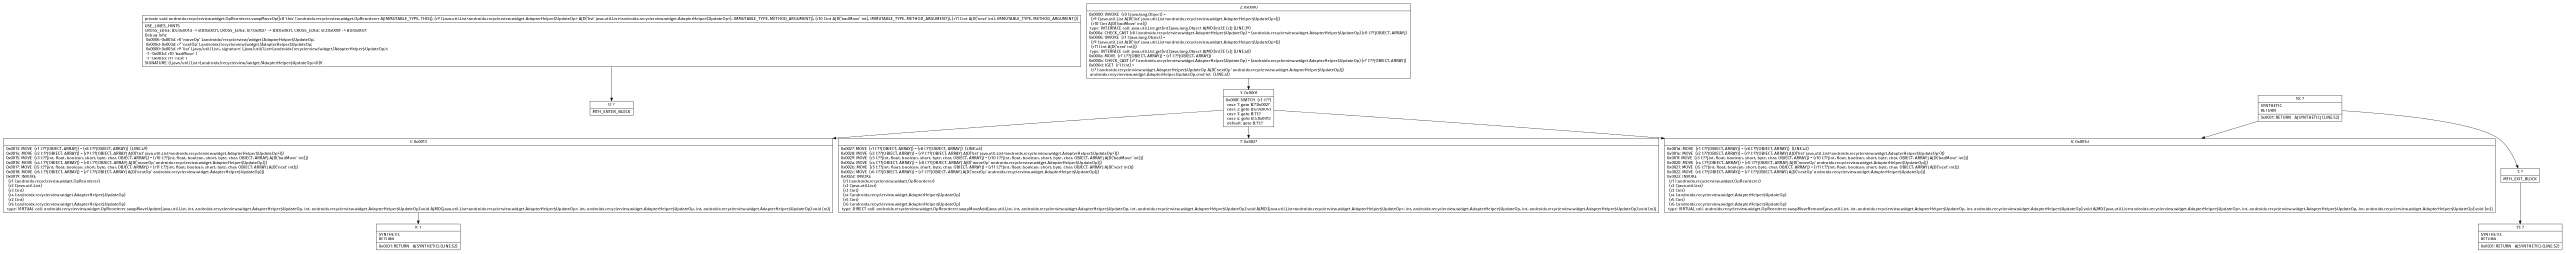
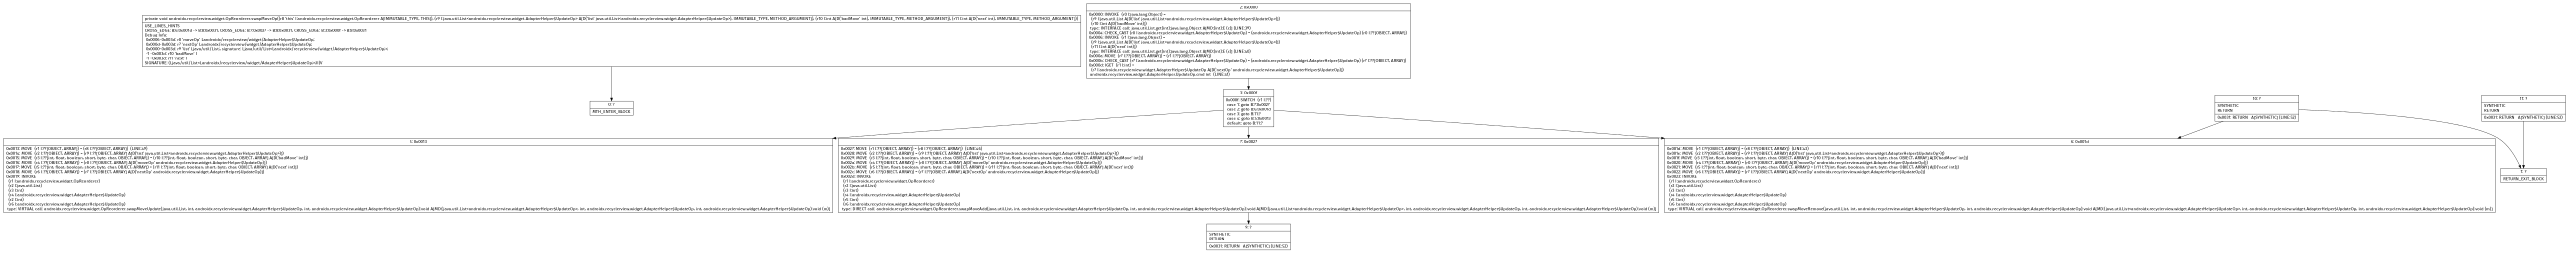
(2520, 179) -> (2524, 179)
(2520, 202) -> (2524, 143)
(418, 217) -> (1249, 217)
